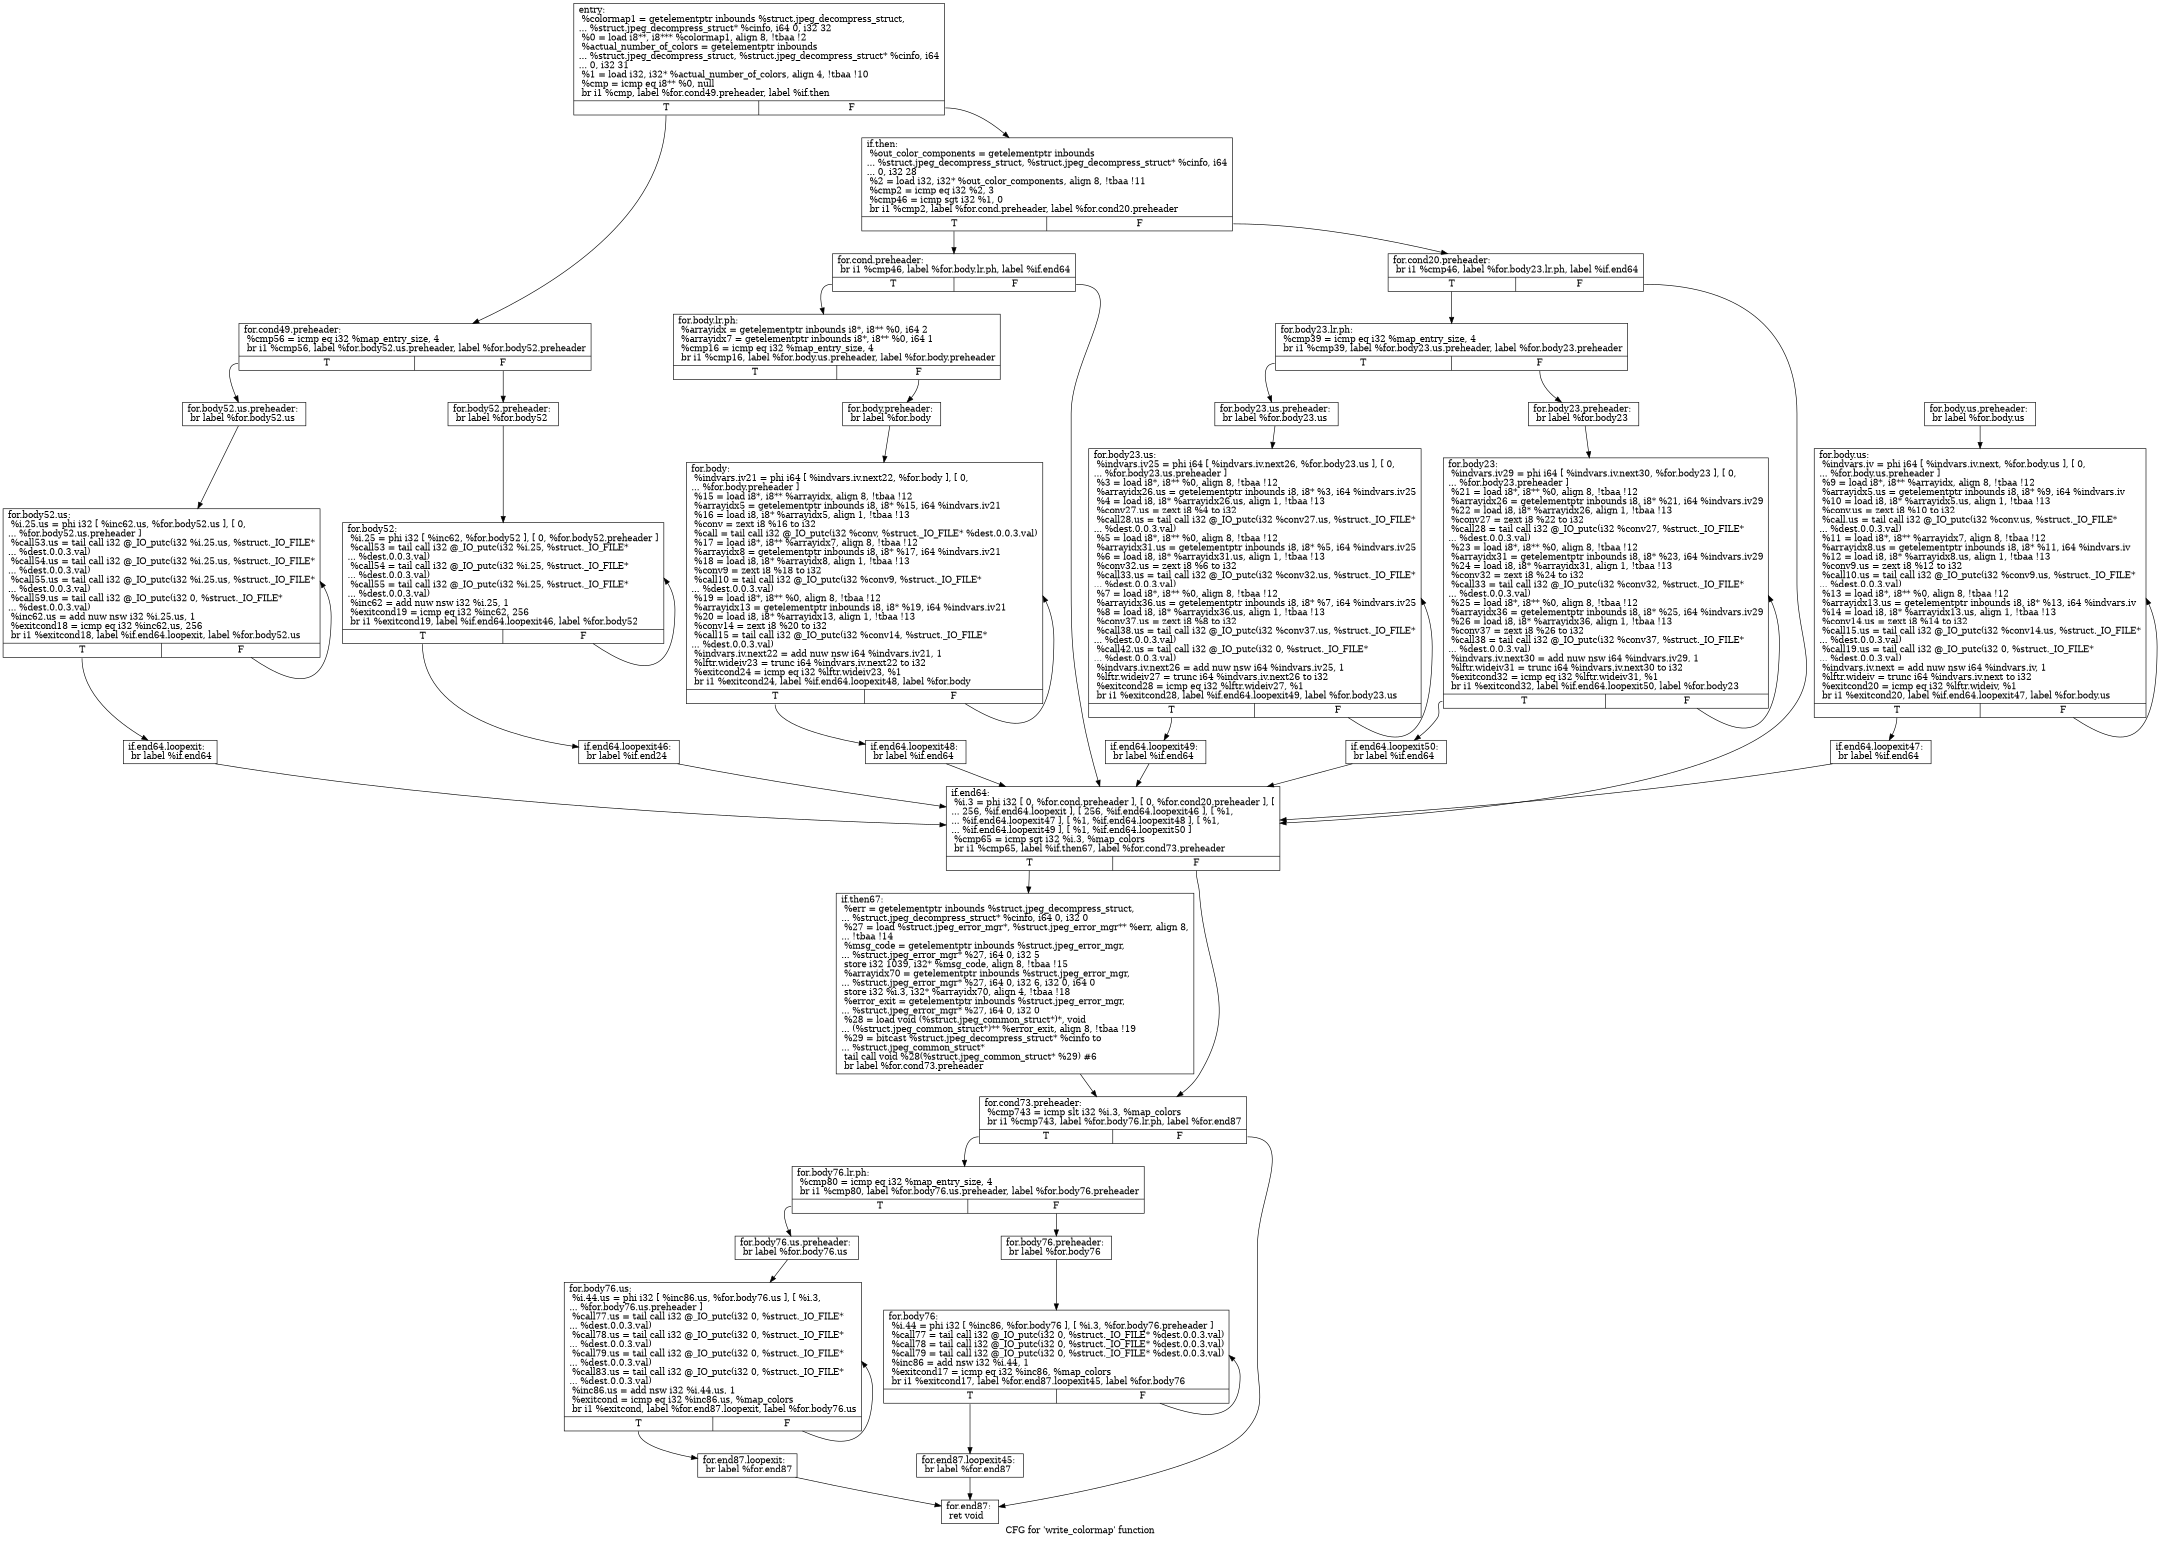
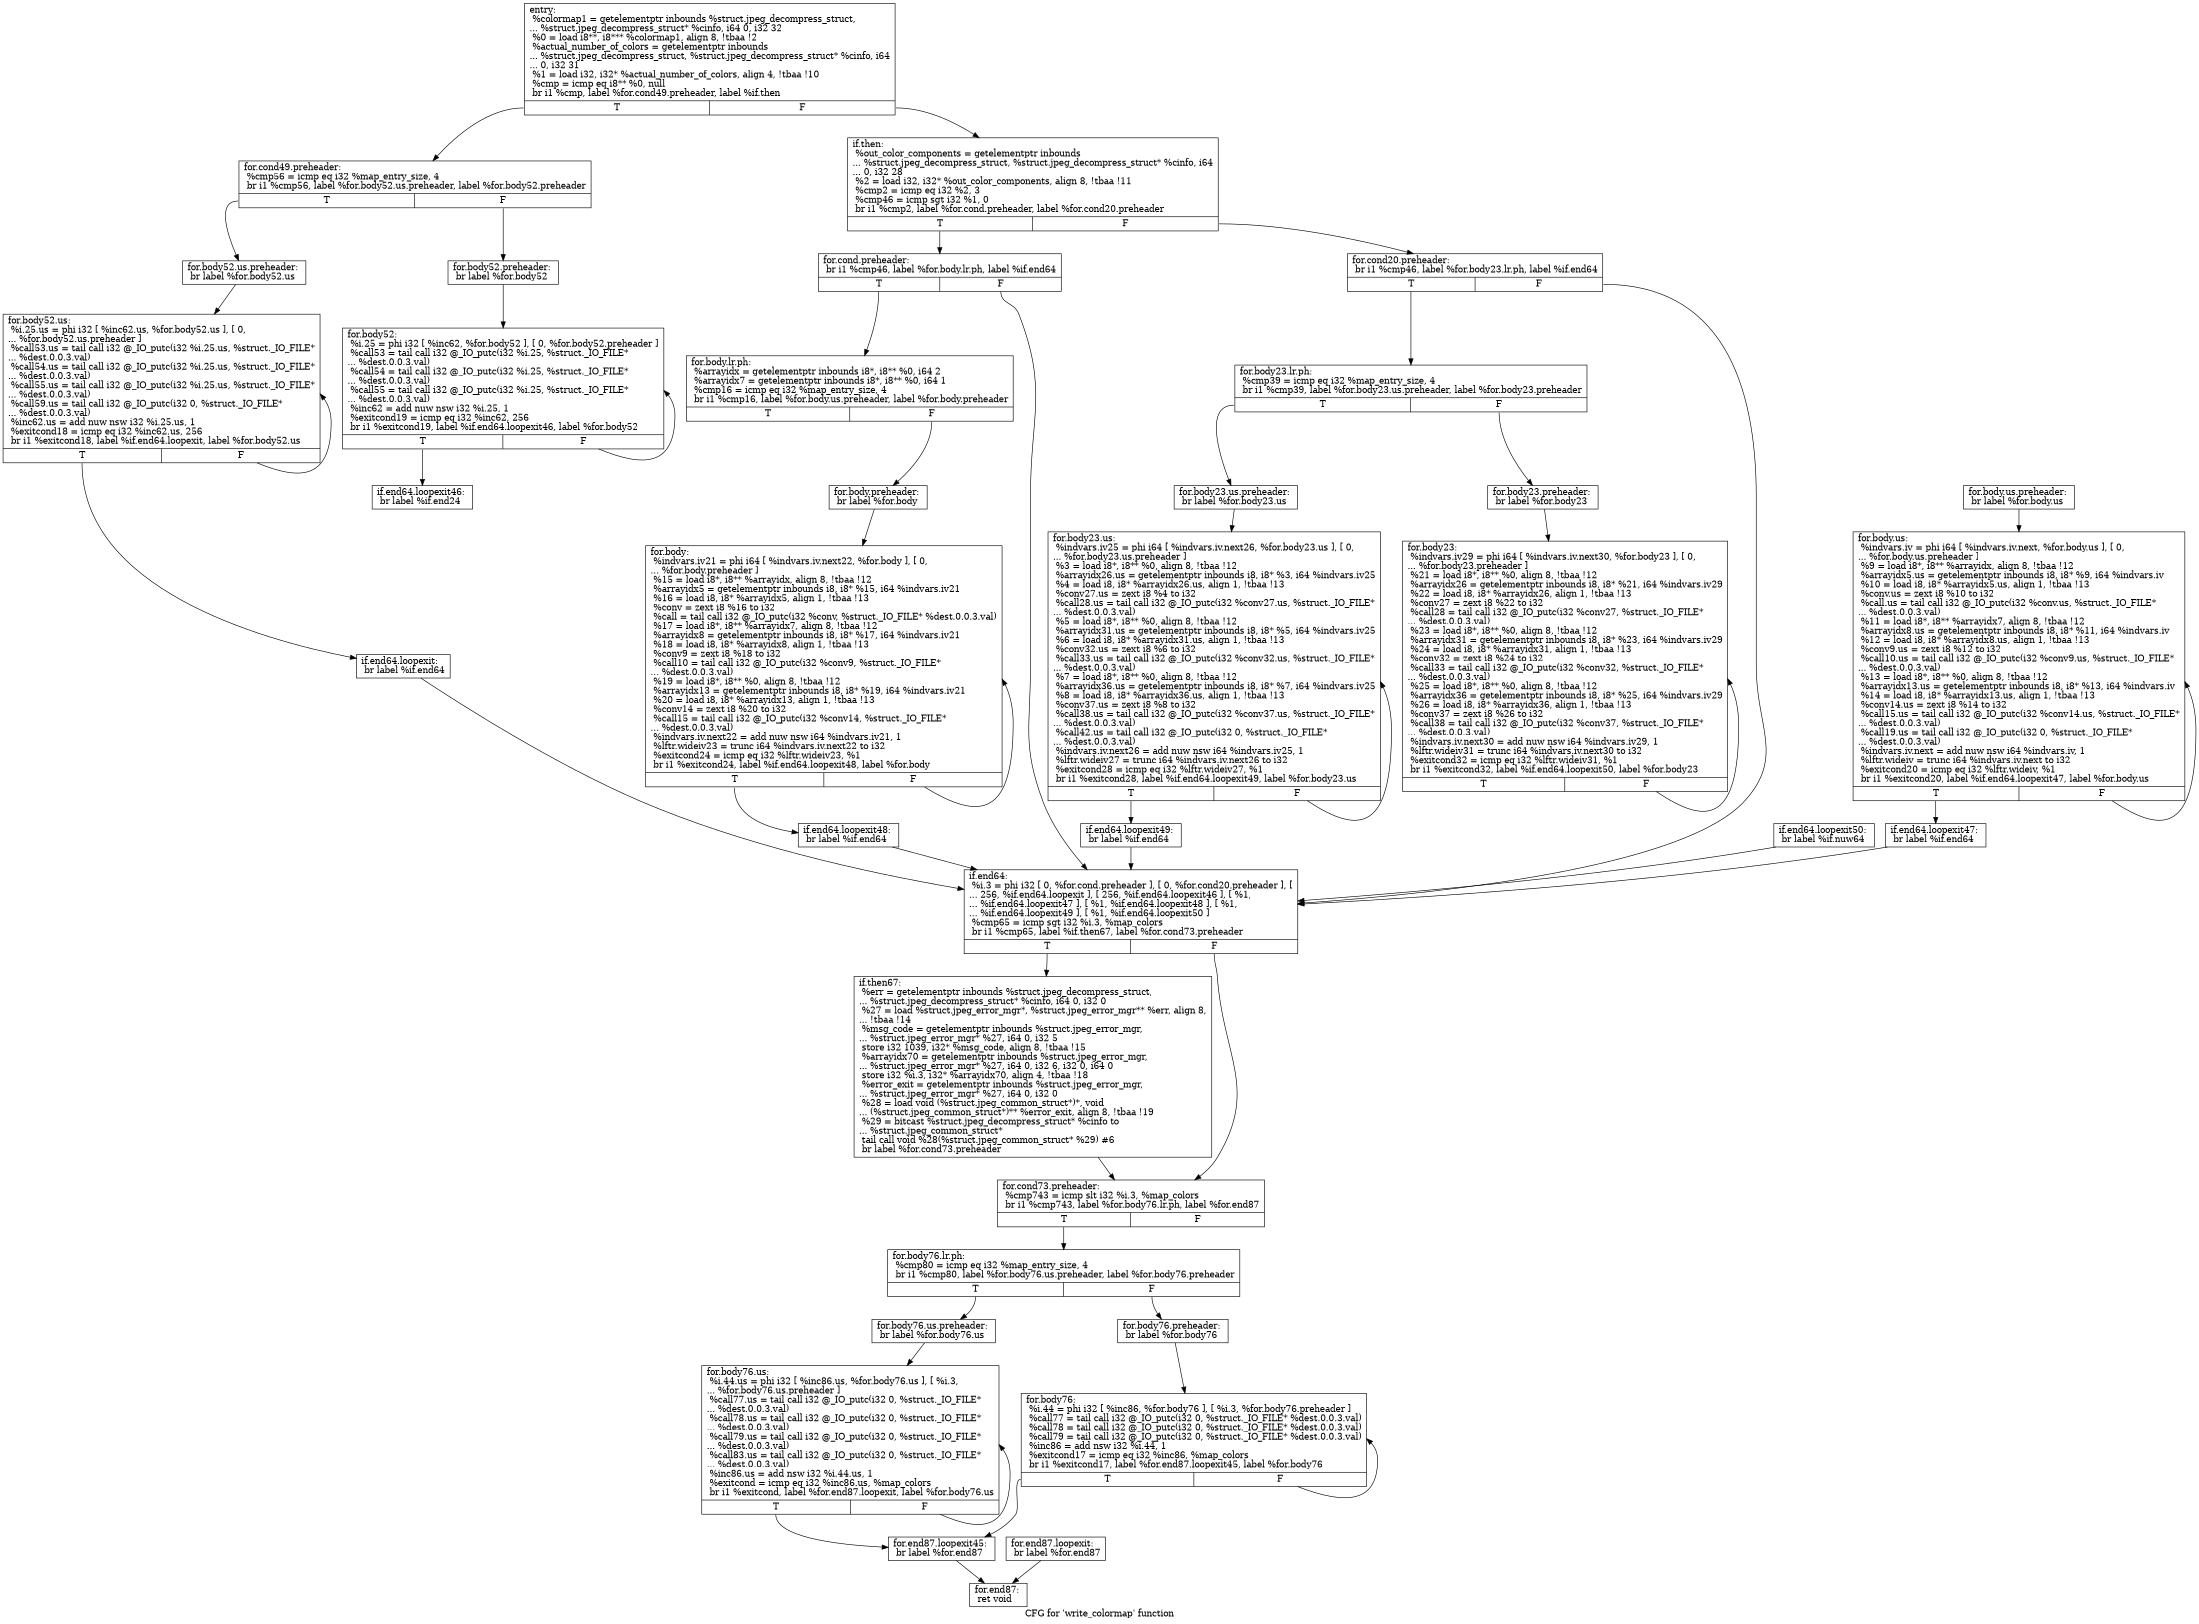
(1435, 721) -> none
(1393, 756) -> (1822, 840)
(808, 787) -> none
(1259, 1404) -> none
(661, 1450) -> (824, 1541)
